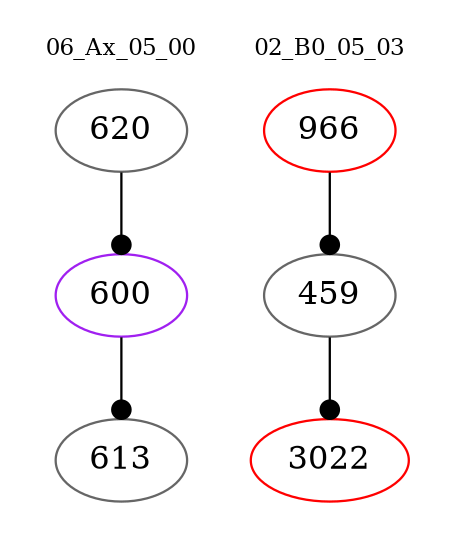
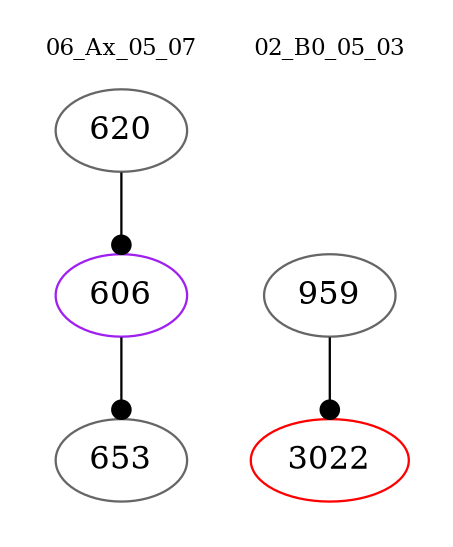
(121, 49) -> (121, 49)
(330, 131) -> none
(121, 295) -> (121, 295)
(330, 295) -> (330, 295)
(121, 460) -> (121, 460)
